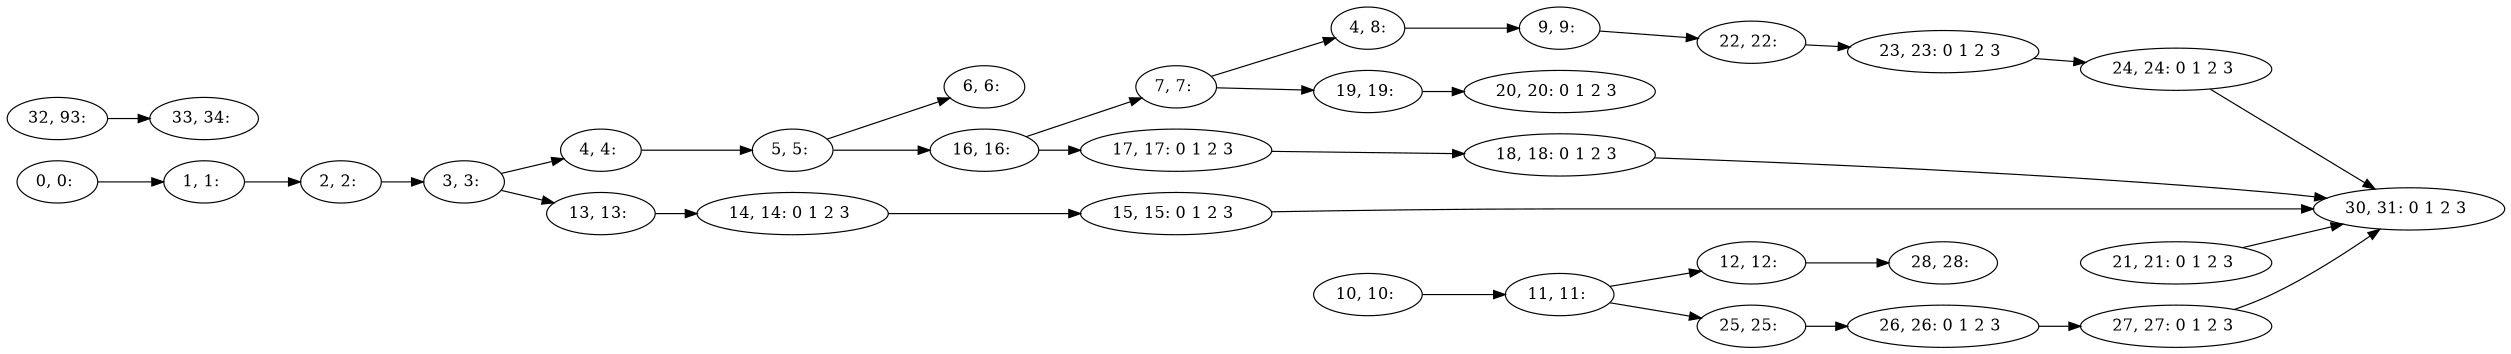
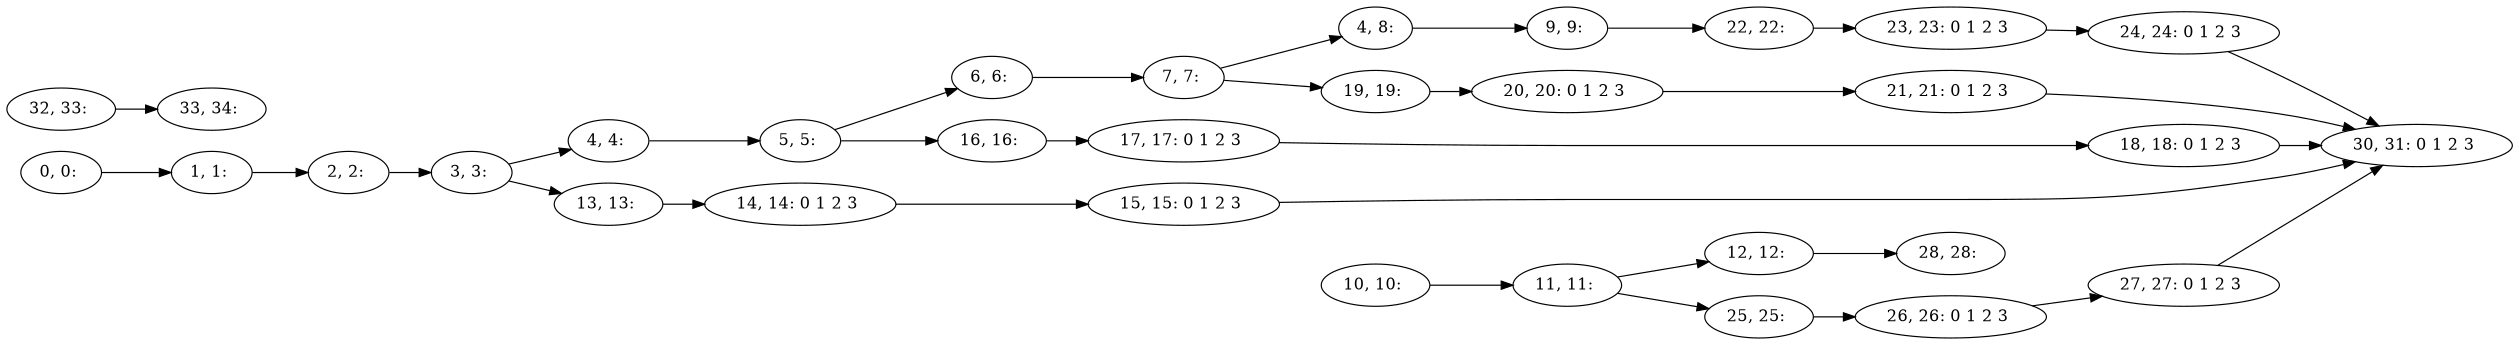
none -> (1753, 92)
(57, 119) -> (61, 109)
(1078, 119) -> (1082, 77)
